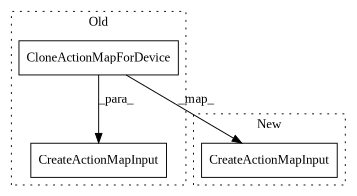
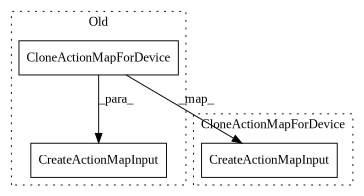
(269, 125) -> (273, 125)
